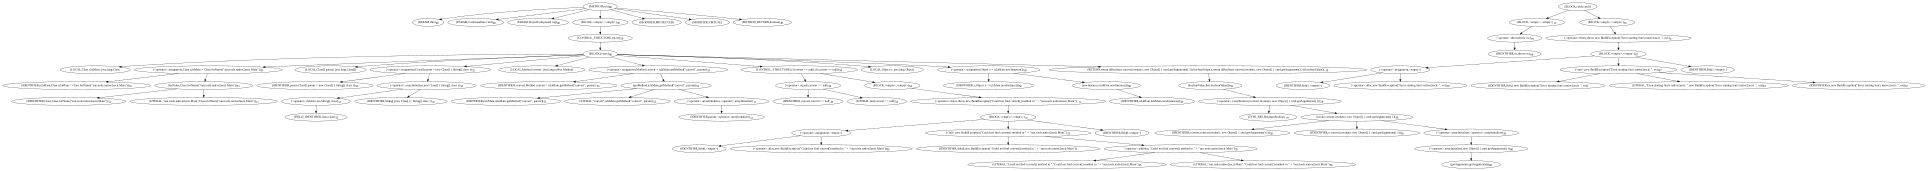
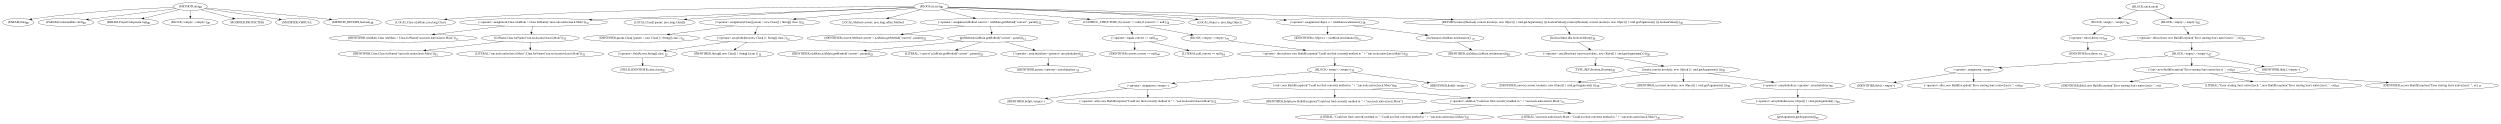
(600, 38) -> none
